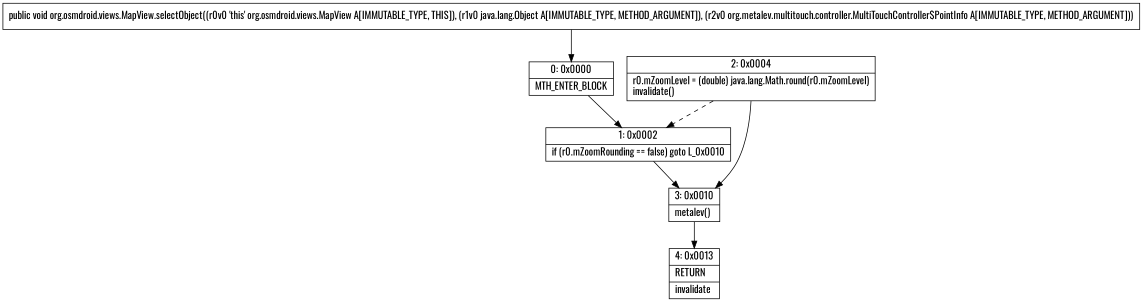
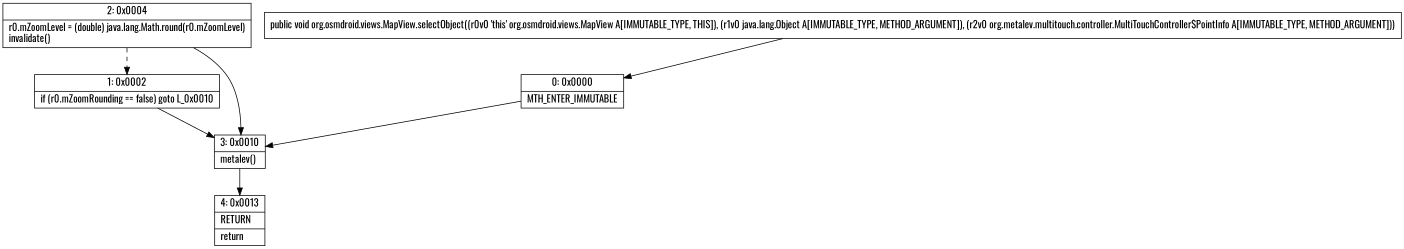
(571, 87) -> (572, 99)
(602, 109) -> (397, 123)
(693, 290) -> (232, 237)
